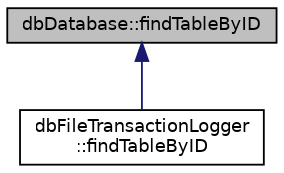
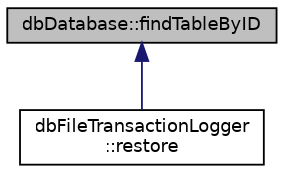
(142, 137) -> (142, 137)
